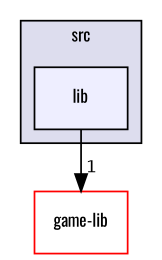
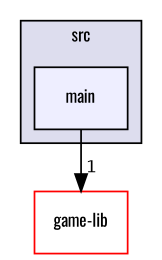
(81, 98) -> (81, 98)
